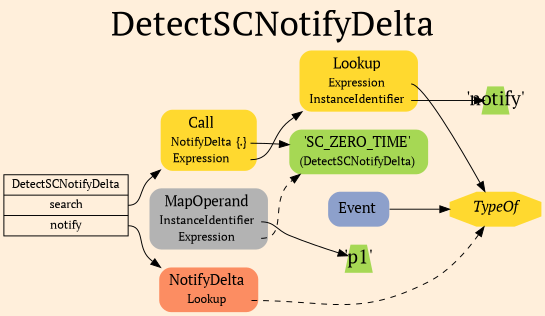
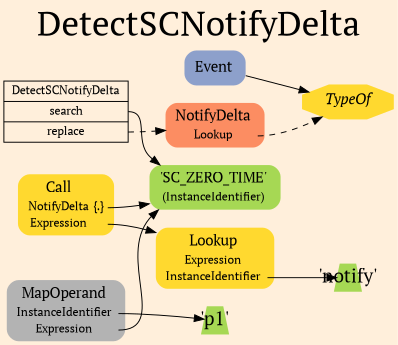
(449, 130) -> none
(357, 162) -> (214, 197)
(142, 193) -> (142, 139)
(279, 212) -> (140, 279)
(66, 225) -> (66, 132)
(141, 242) -> (147, 132)
